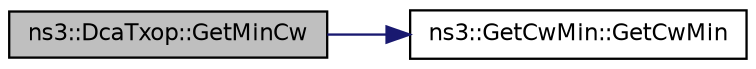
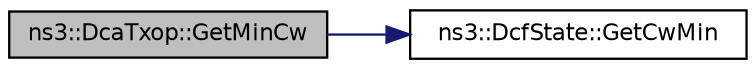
(578, 35) -> (578, 35)
